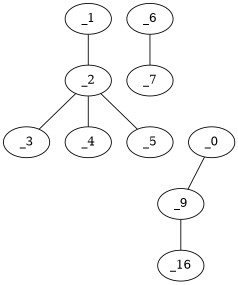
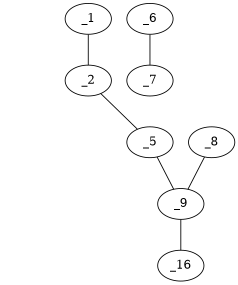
(27, 142) -> none
(88, 142) -> none
(212, 142) -> (212, 142)
none -> (165, 173)
